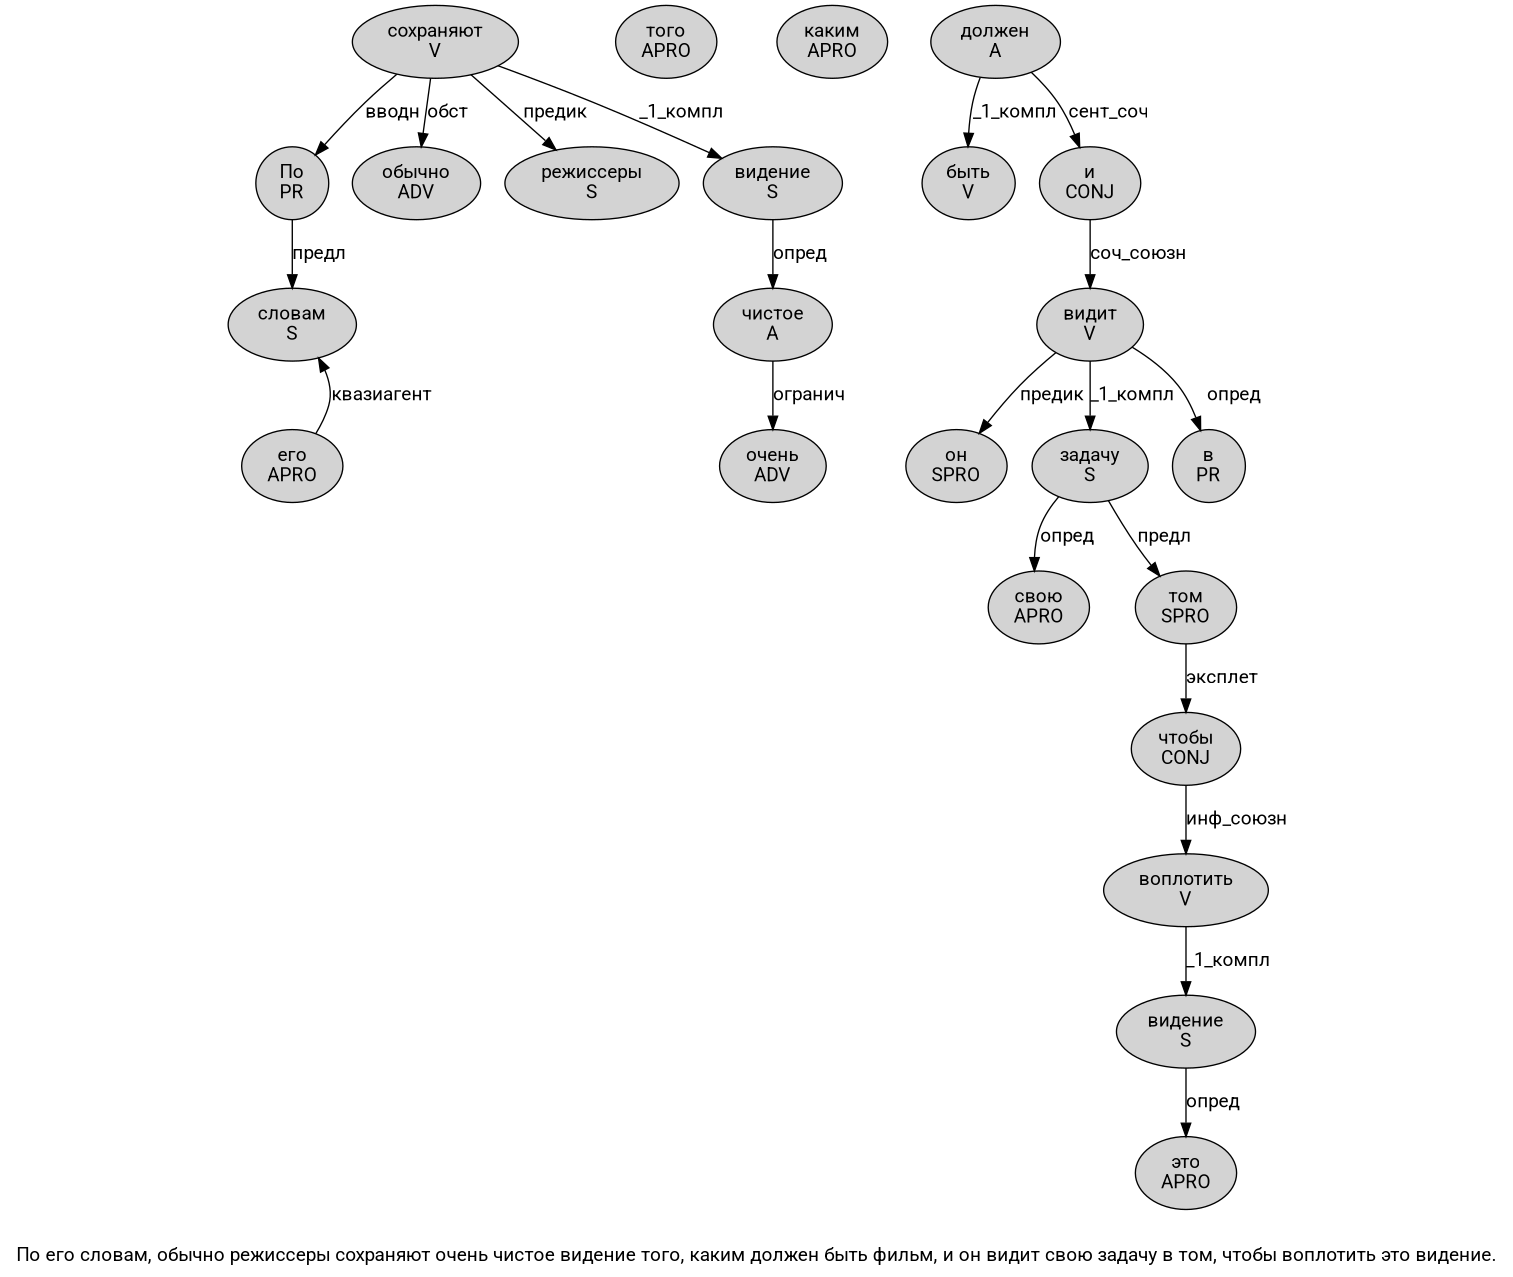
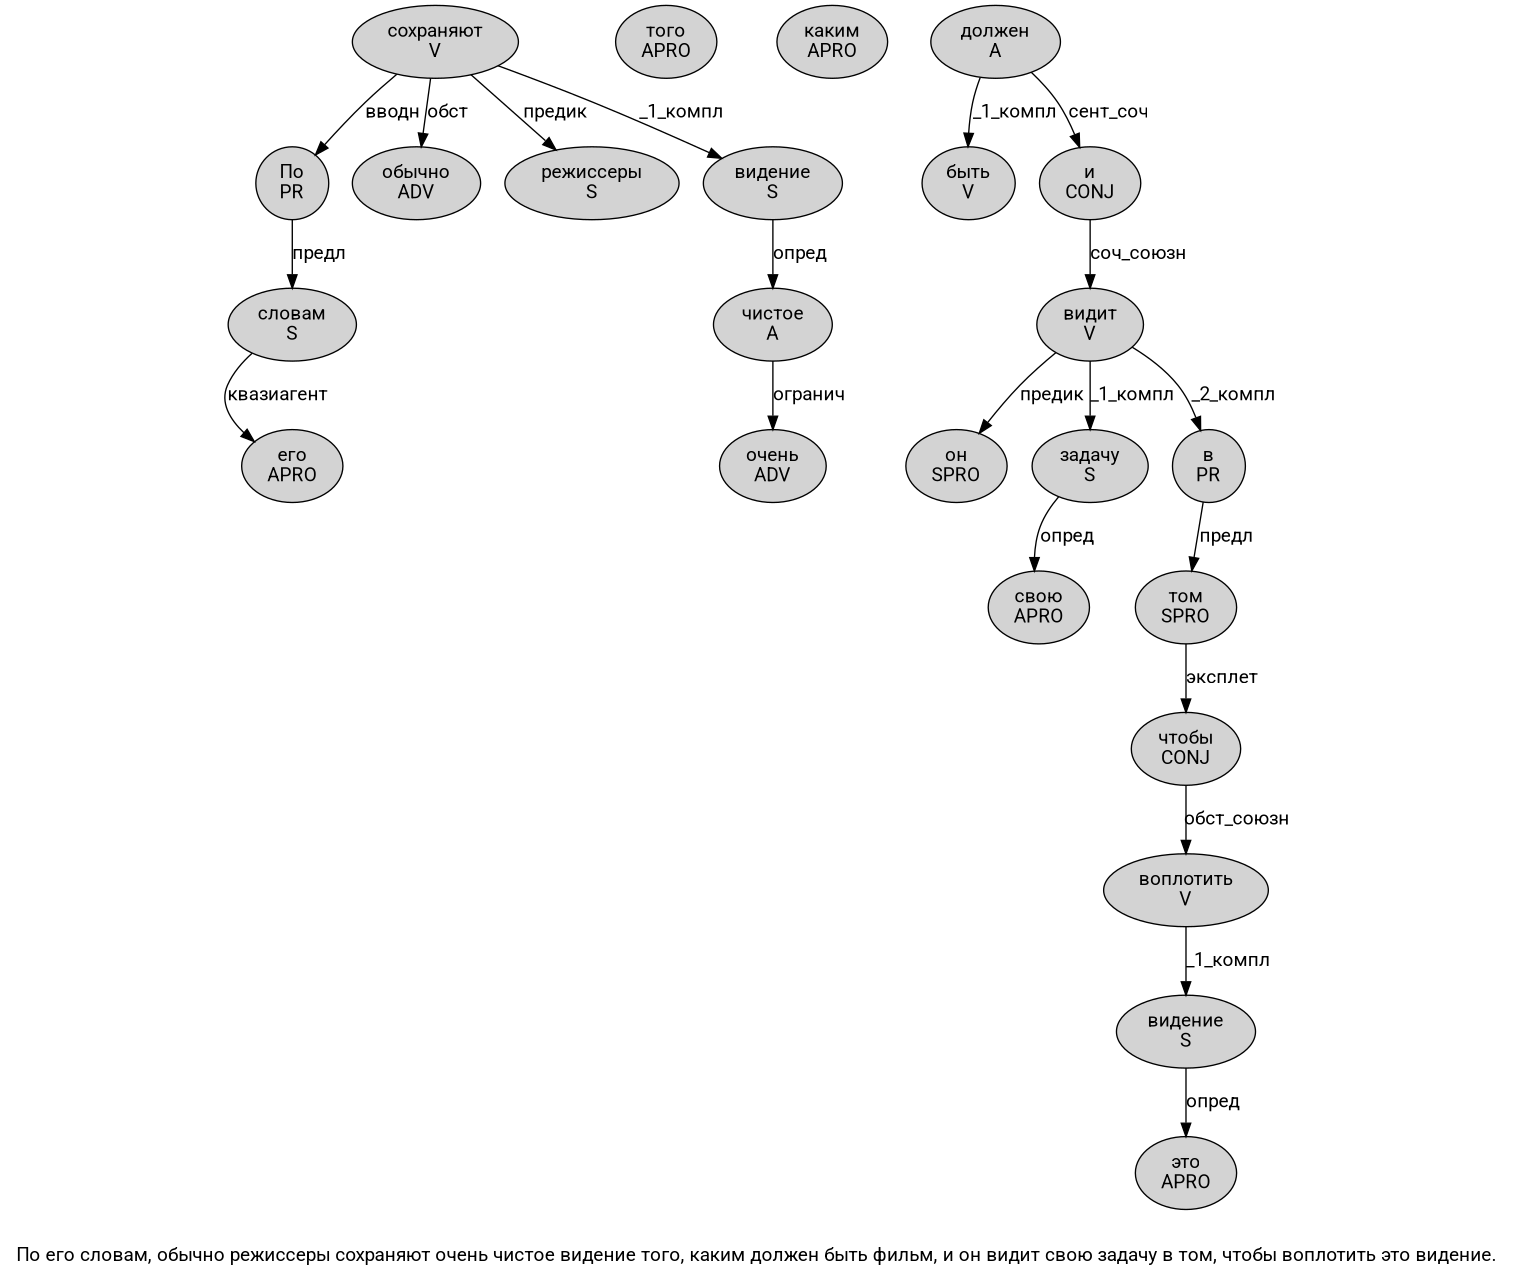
(1234, 395) -> (1234, 395)
(329, 403) -> (225, 391)
(1129, 534) -> (1199, 530)
(1237, 820) -> (1237, 820)
